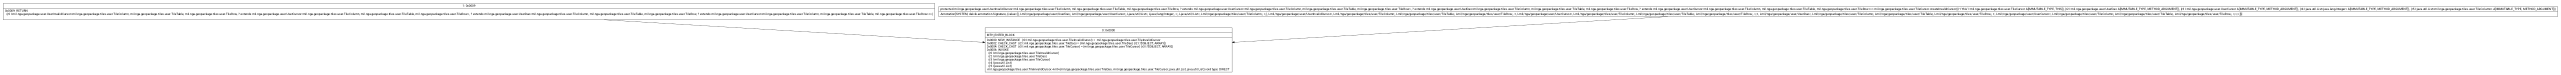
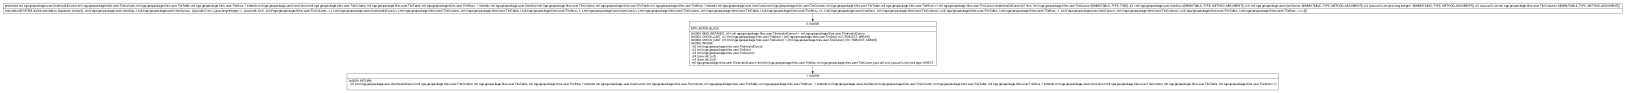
(794, 31) -> (813, 68)
